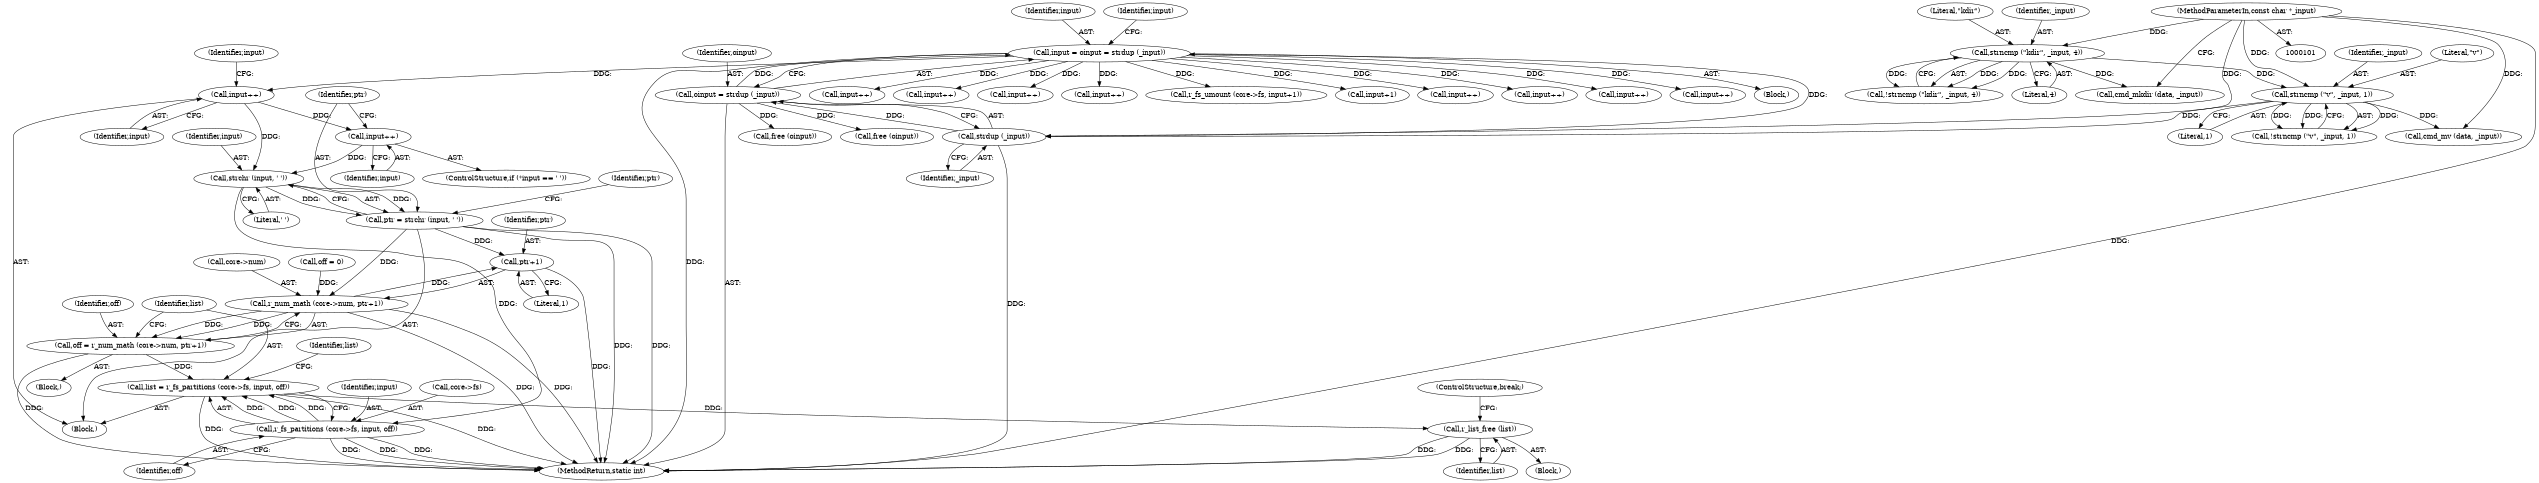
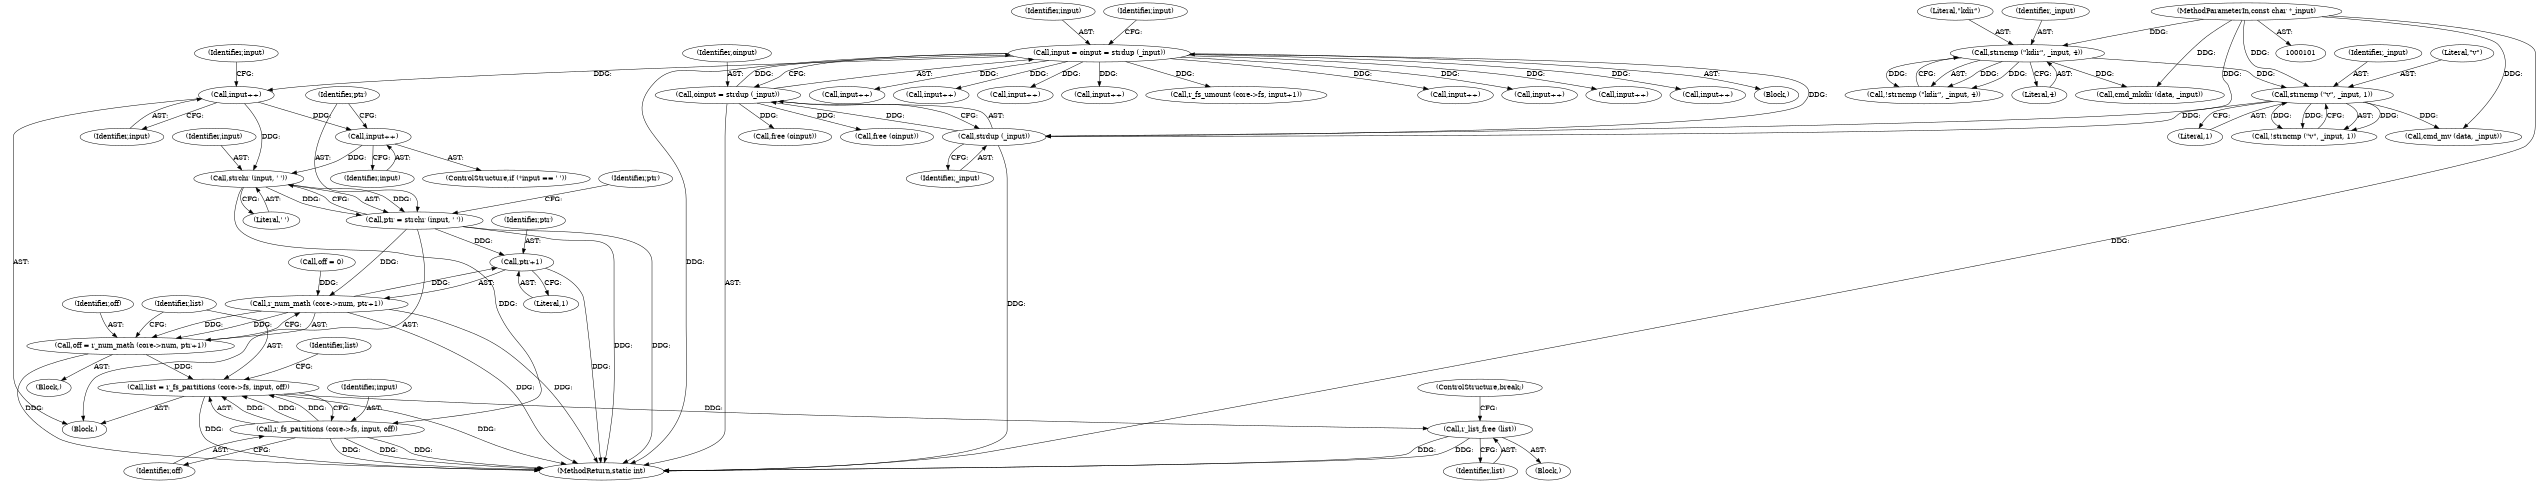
(2207, 53) -> (2207, 53)
(1372, 95) -> none
(237, 262) -> none
(457, 388) -> none
